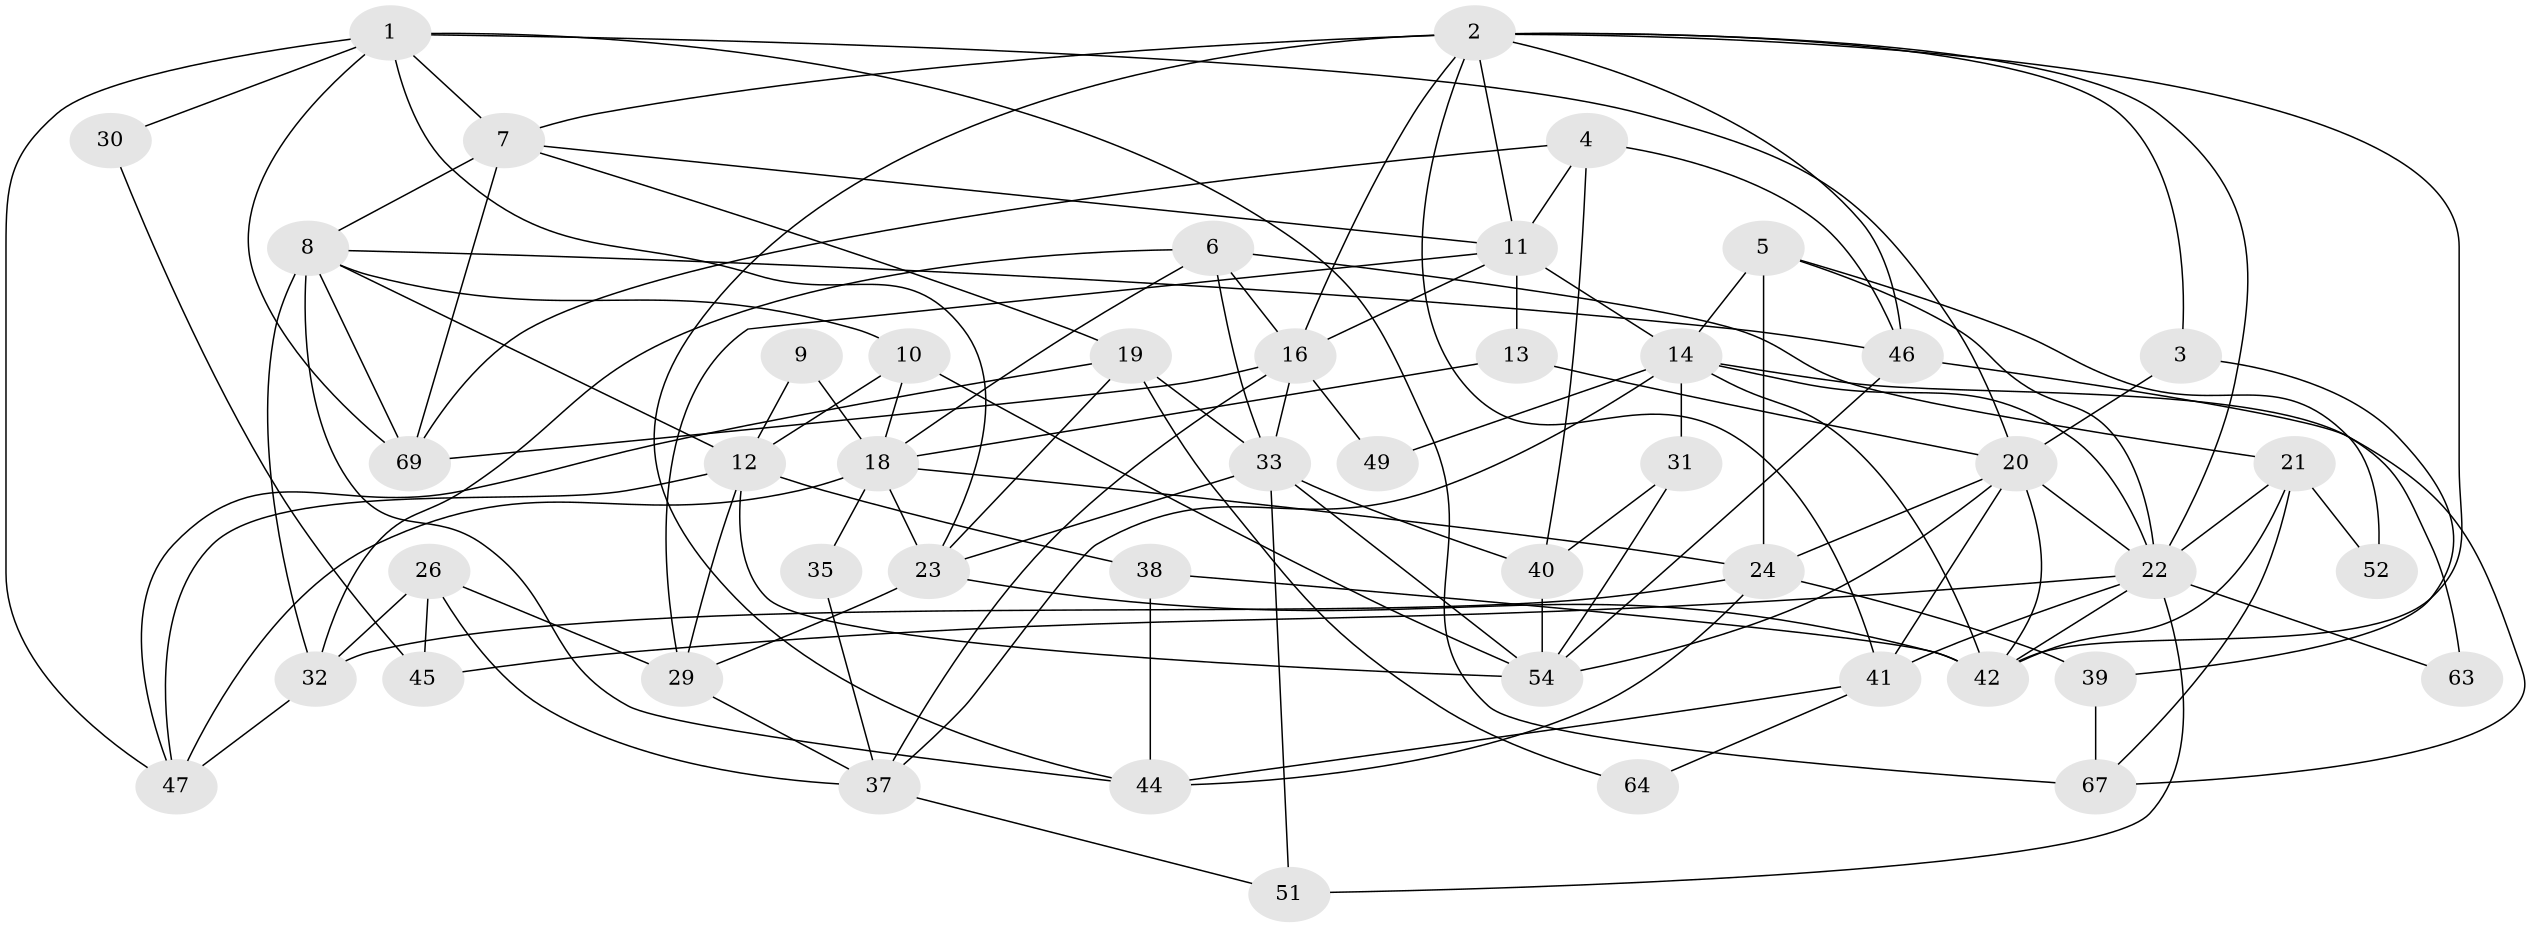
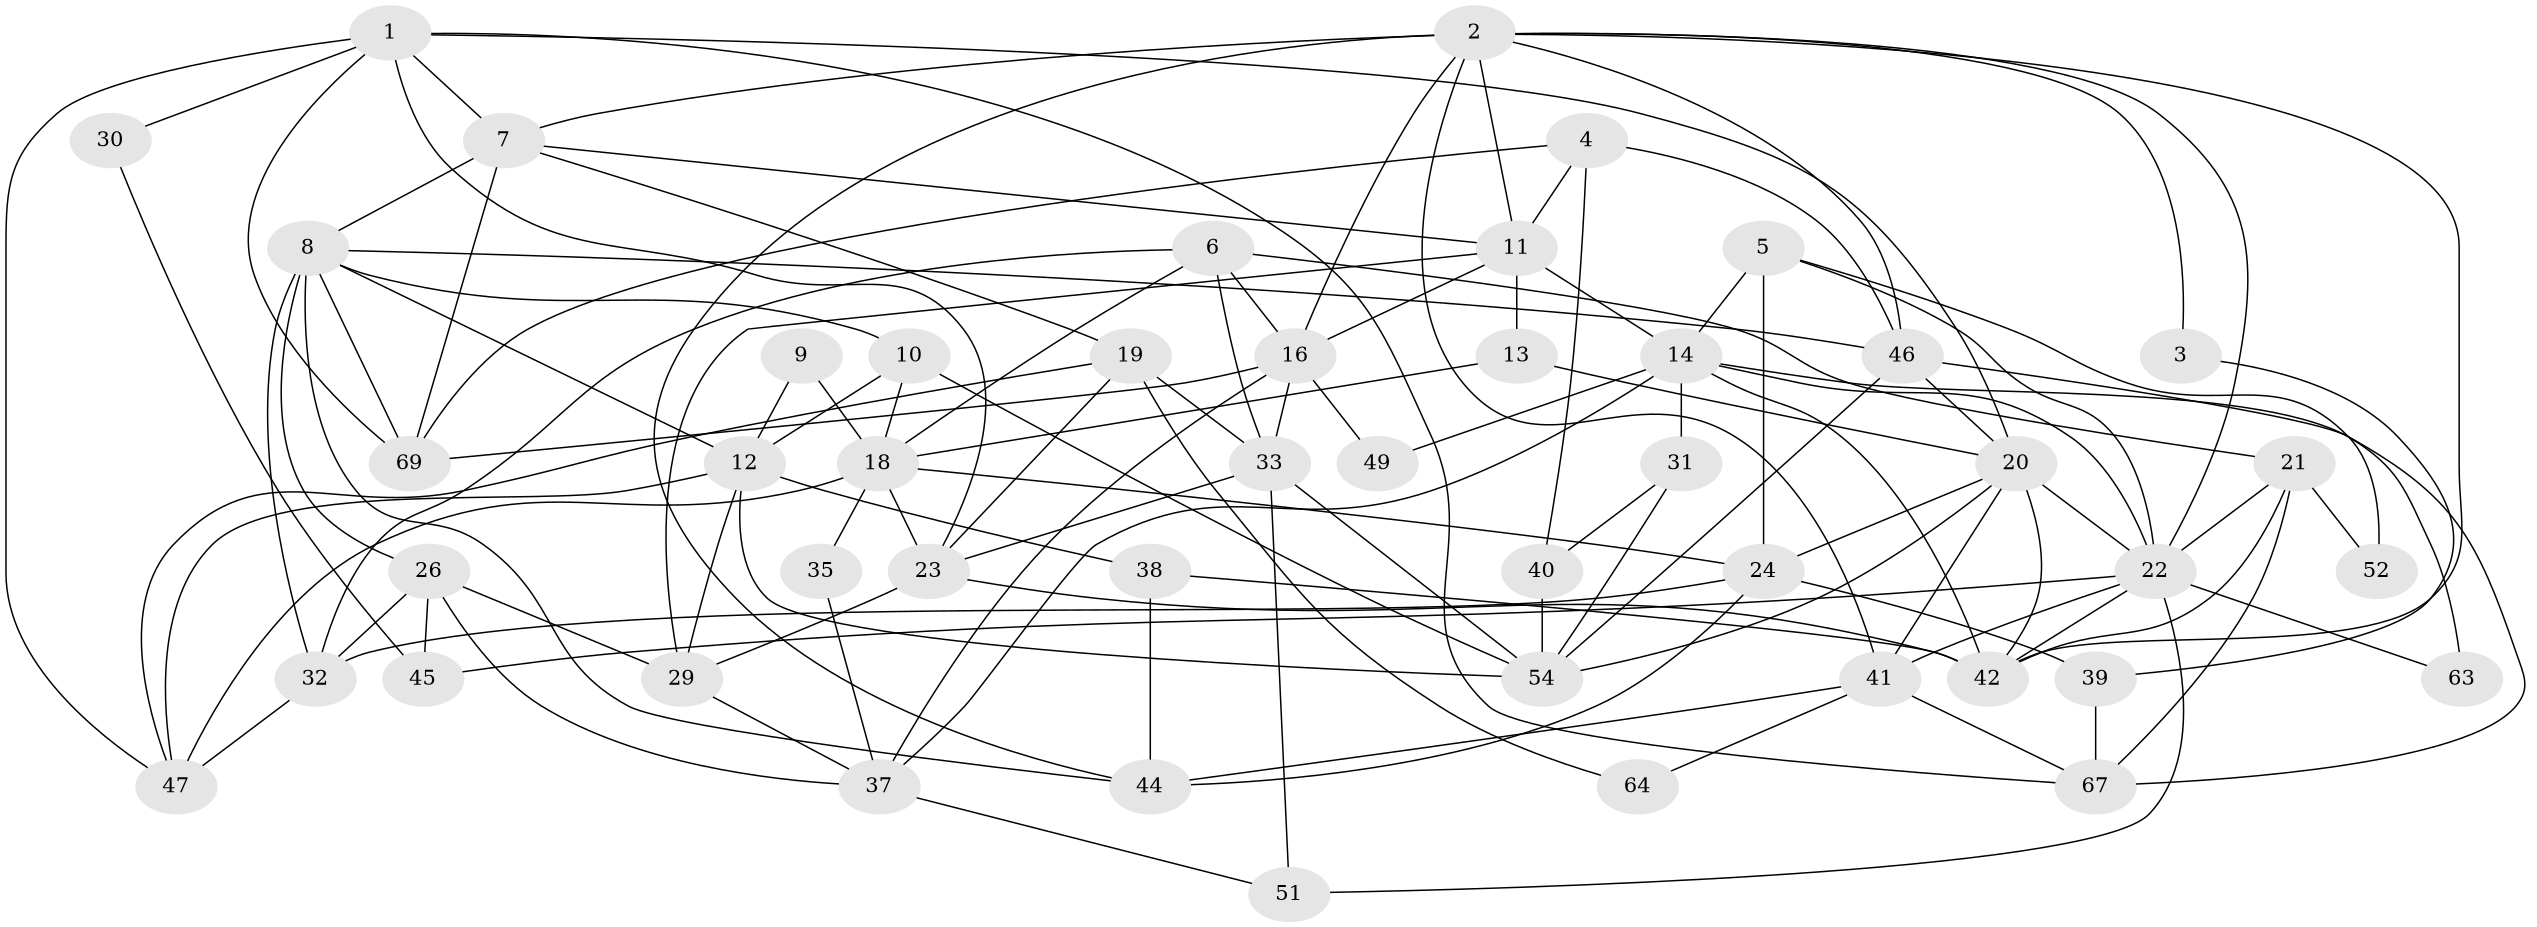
(2101, 408) -> (1971, 421)
none -> (286, 441)
(1439, 535) -> none
none -> (1988, 733)
